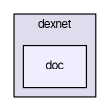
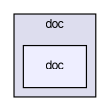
(55, 25) -> (55, 25)
